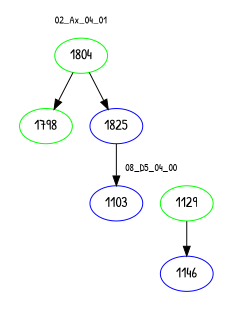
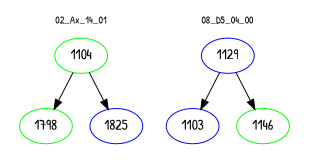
(81, 21) -> (81, 21)
(81, 56) -> (81, 56)
(116, 165) -> (212, 87)
(187, 203) -> (228, 56)
(187, 274) -> (263, 126)
